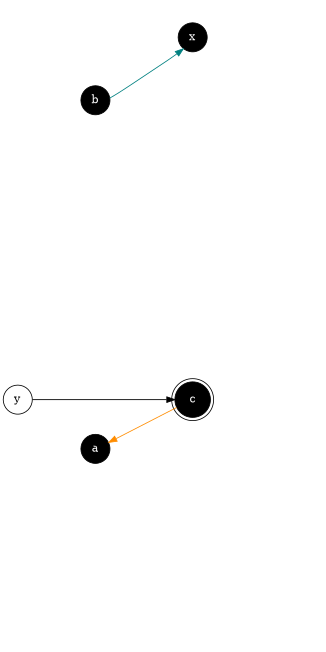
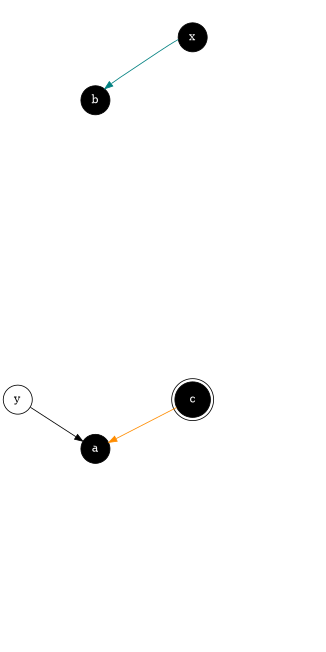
(149, 73) -> (138, 66)
(100, 400) -> (53, 422)
